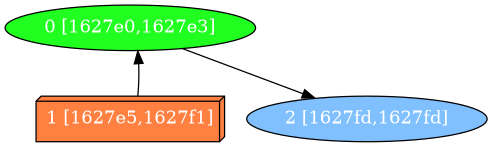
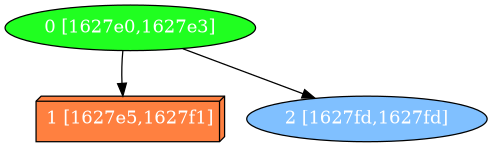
(139, 80) -> (122, 67)
